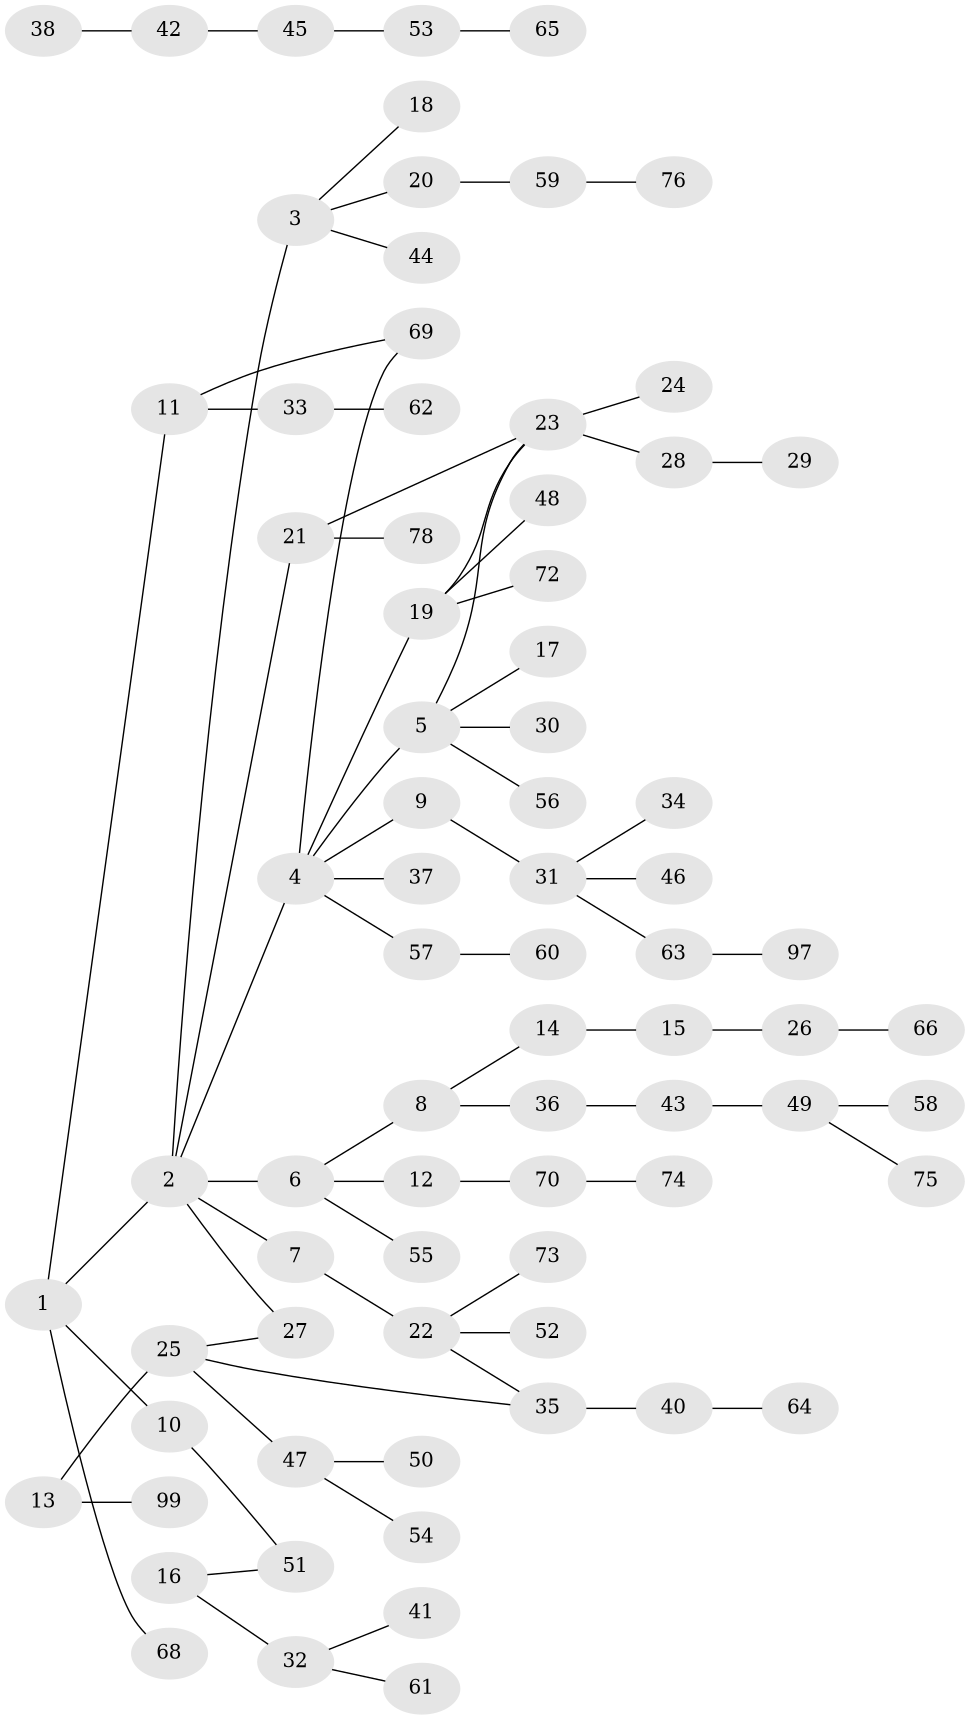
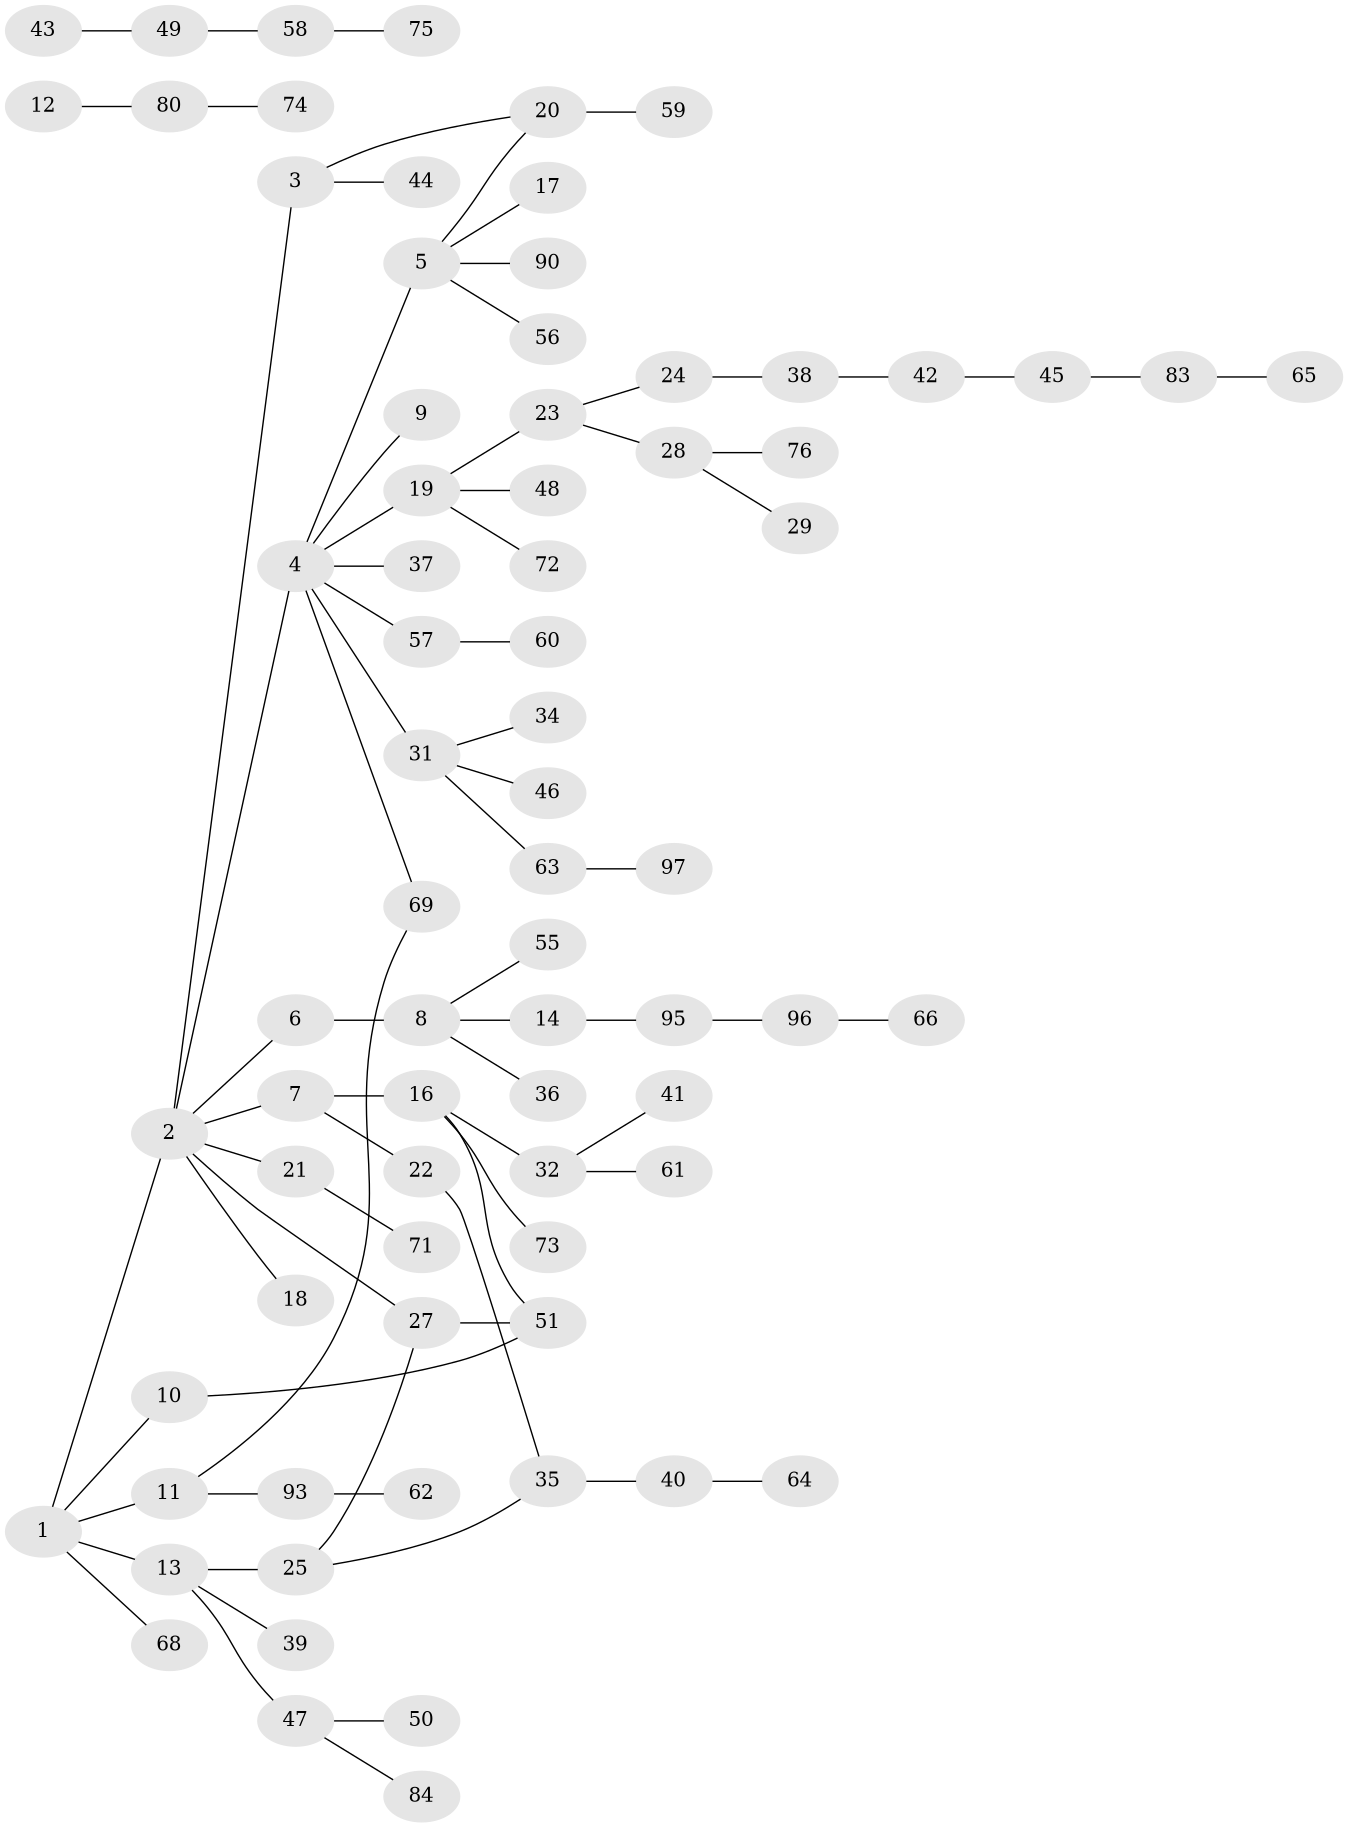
(422, 31) -> (1179, 377)
(359, 163) -> (230, 1218)
(611, 182) -> (737, 453)
none -> (737, 377)
(296, 409) -> (296, 1494)
(422, 481) -> none
(422, 538) -> (422, 1247)
(477, 579) -> (483, 187)
(548, 727) -> (548, 263)
(485, 841) -> (359, 661)
(674, 1030) -> (674, 1020)
(800, 1030) -> (800, 1020)
none -> (358, 1096)
(611, 1106) -> none
(863, 1144) -> (359, 31)
(359, 1181) -> none
(548, 1181) -> (170, 107)
(359, 1219) -> (485, 982)
(485, 1295) -> (487, 1175)
none -> (485, 1323)
(548, 1333) -> none
(233, 1407) -> (233, 1645)
(170, 1502) -> (296, 1645)
(422, 1537) -> (422, 1797)
none -> (107, 1551)
